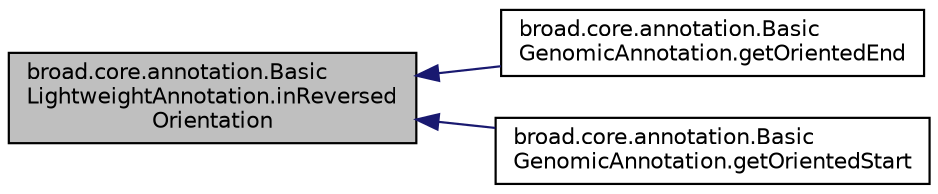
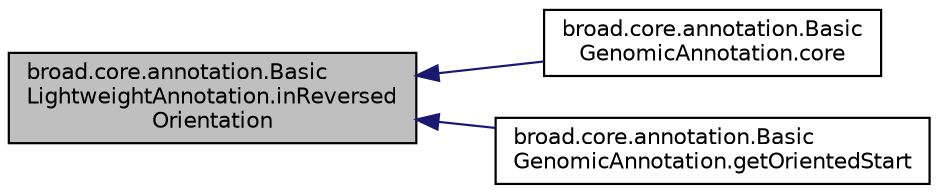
(713, 43) -> (713, 43)
